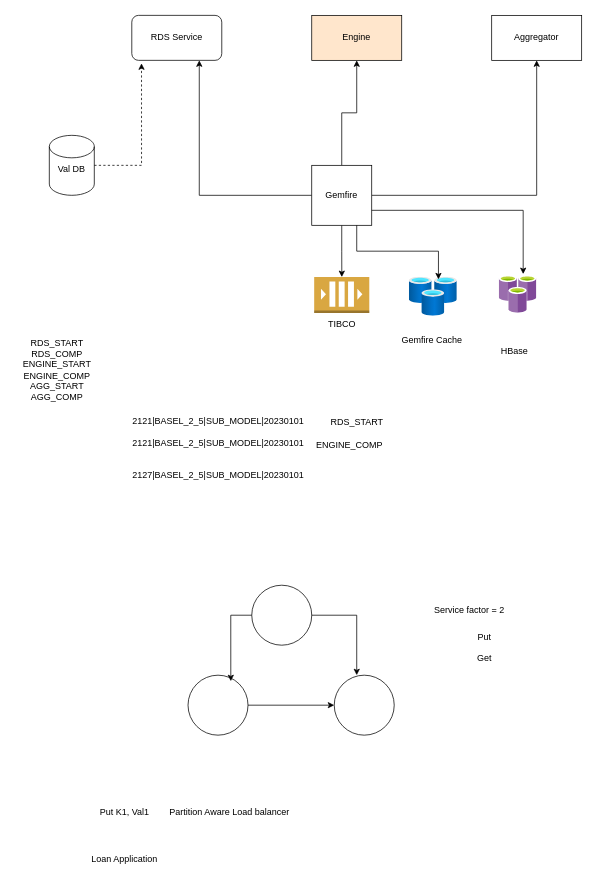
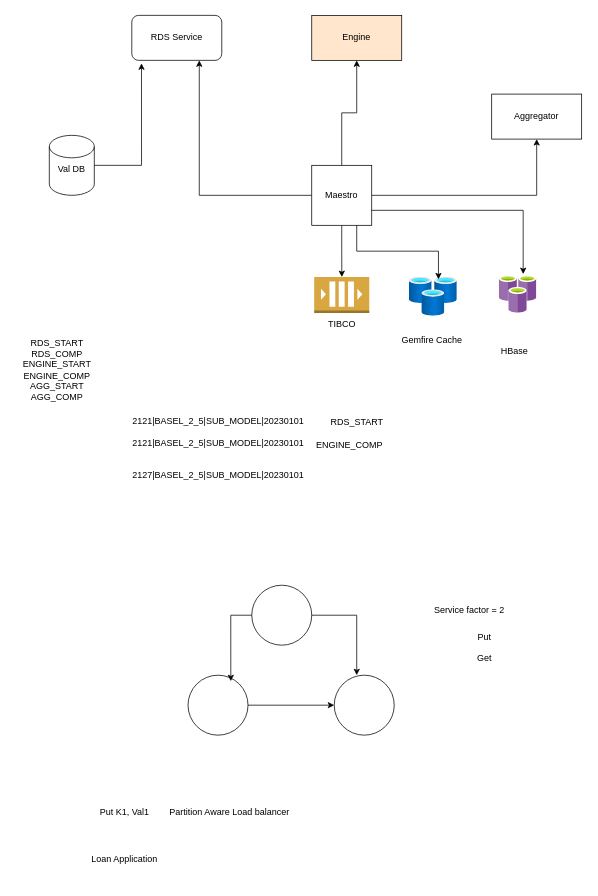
(537, 38) -> (537, 117)
(141, 140) -> (141, 140)
(342, 195) -> (342, 195)
